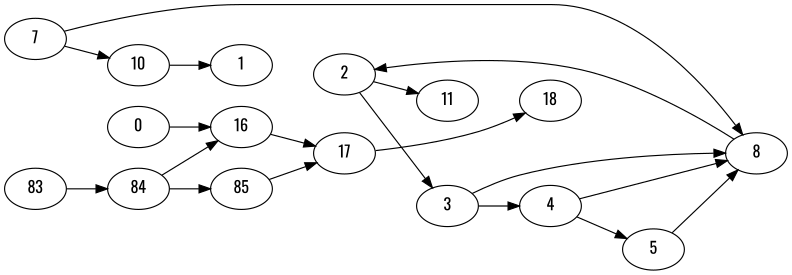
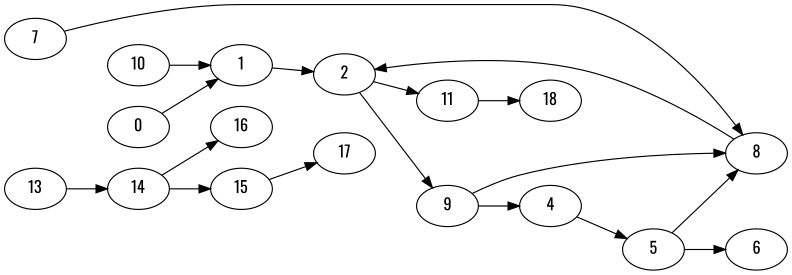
(81, 51) -> none
none -> (287, 69)
(184, 127) -> (185, 99)
(287, 139) -> none
(447, 139) -> (493, 101)
(648, 181) -> none
(35, 189) -> (35, 189)
(138, 189) -> (138, 189)
(241, 189) -> (241, 189)
(447, 206) -> (447, 206)
none -> (756, 249)
